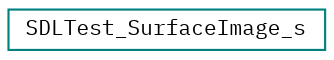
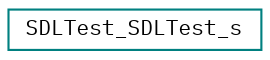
(167, 30) -> (135, 30)
